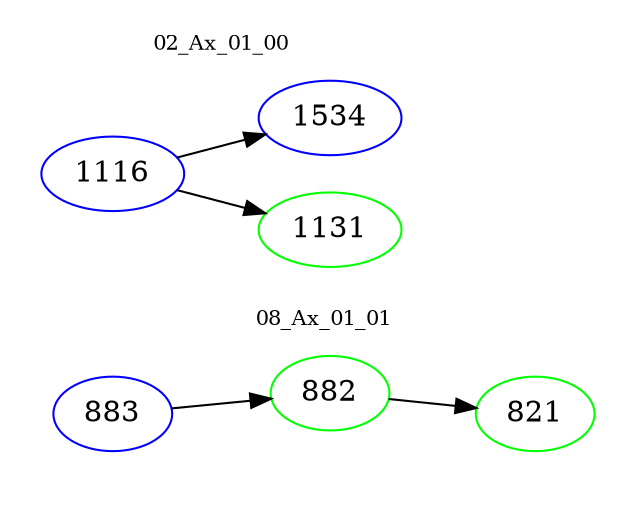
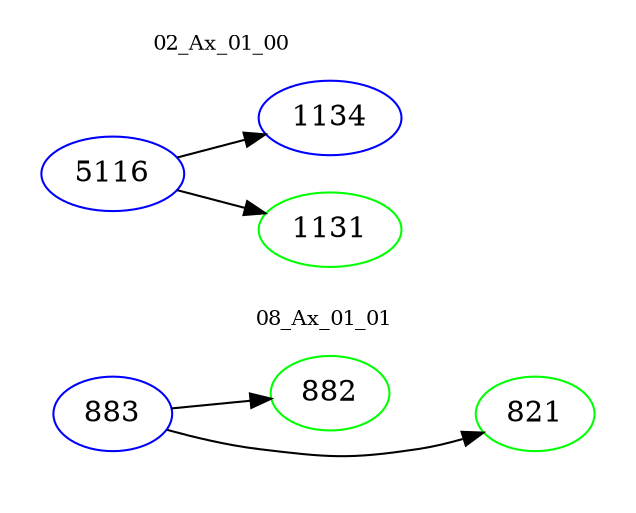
(330, 118) -> (330, 118)
(113, 174) -> (113, 174)
(422, 402) -> (314, 455)
